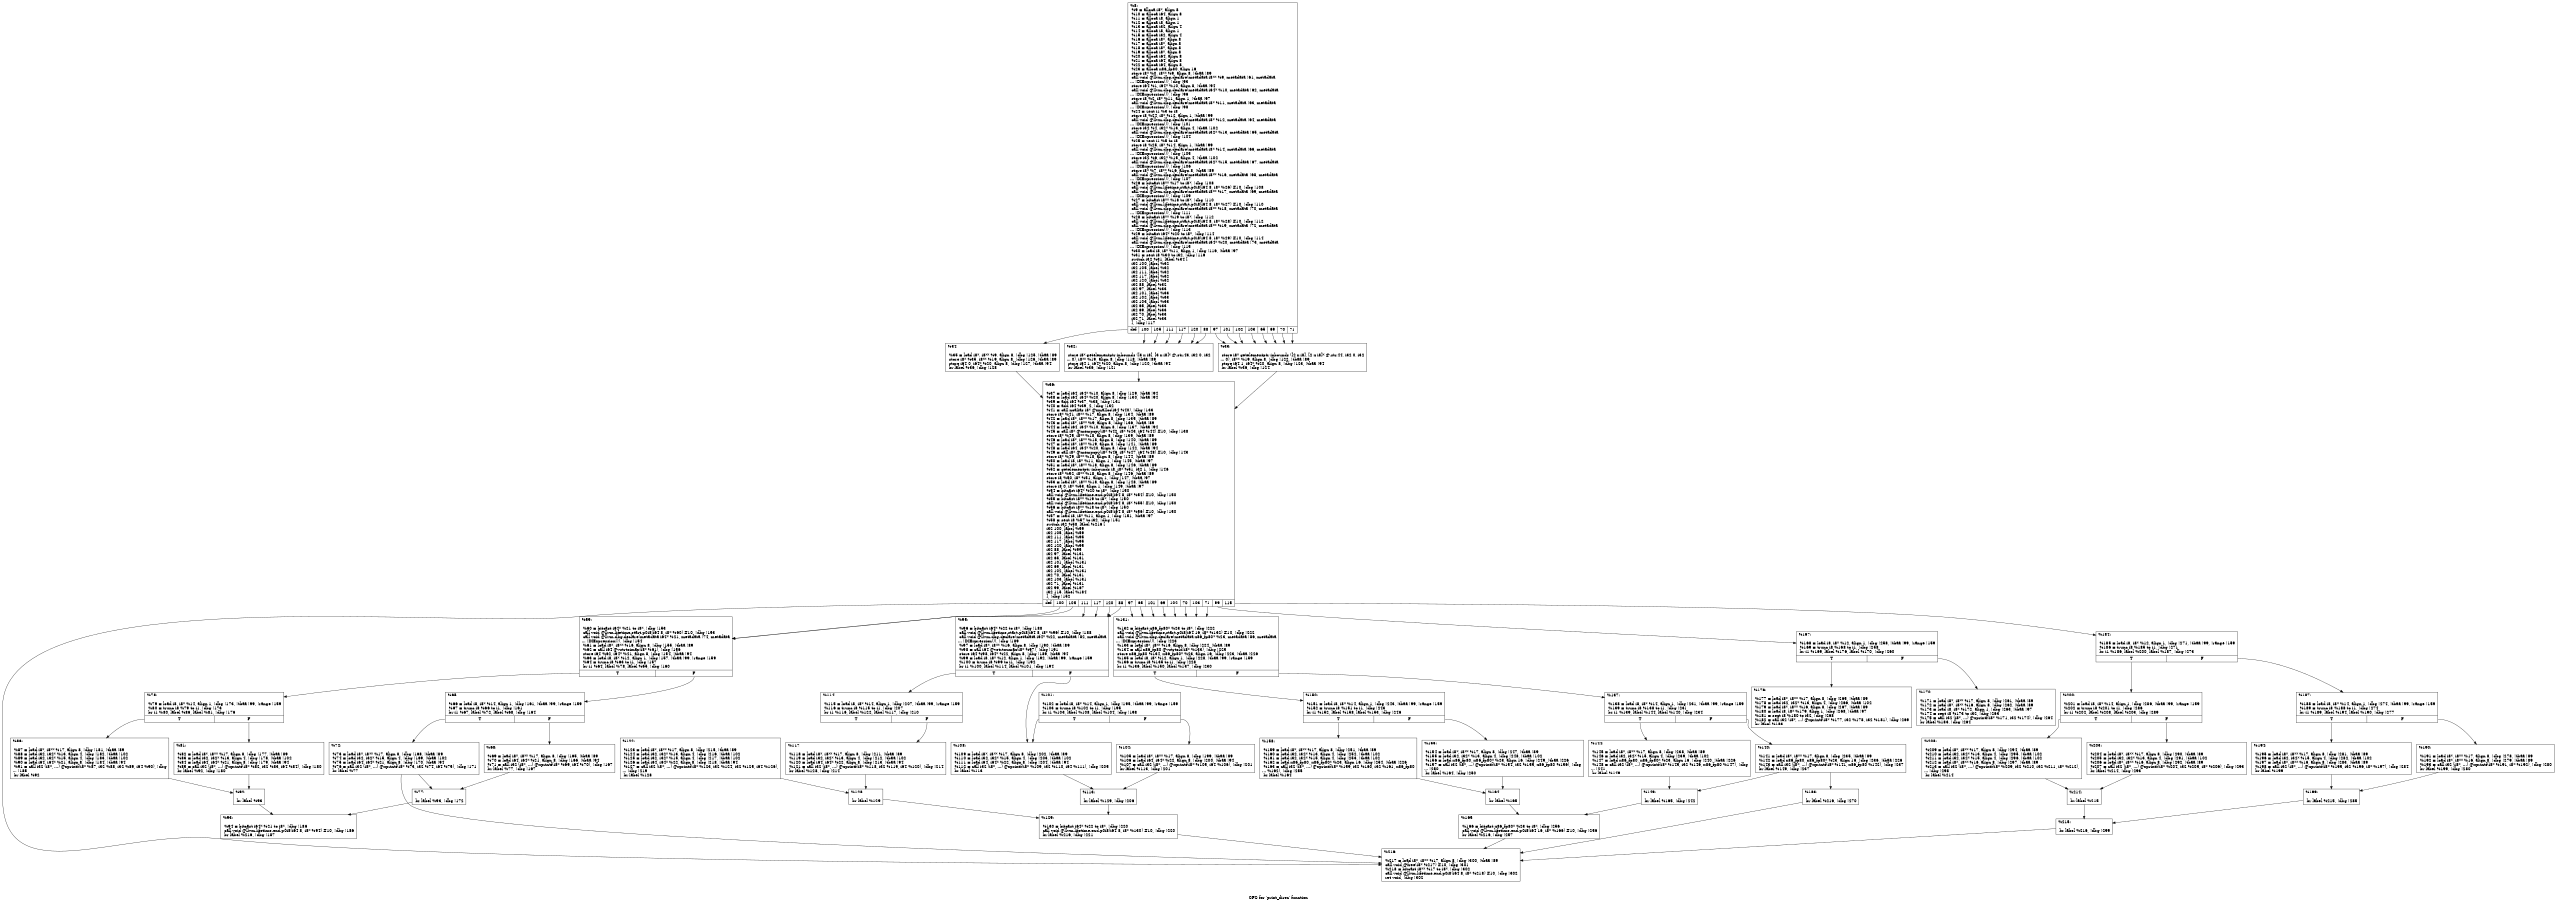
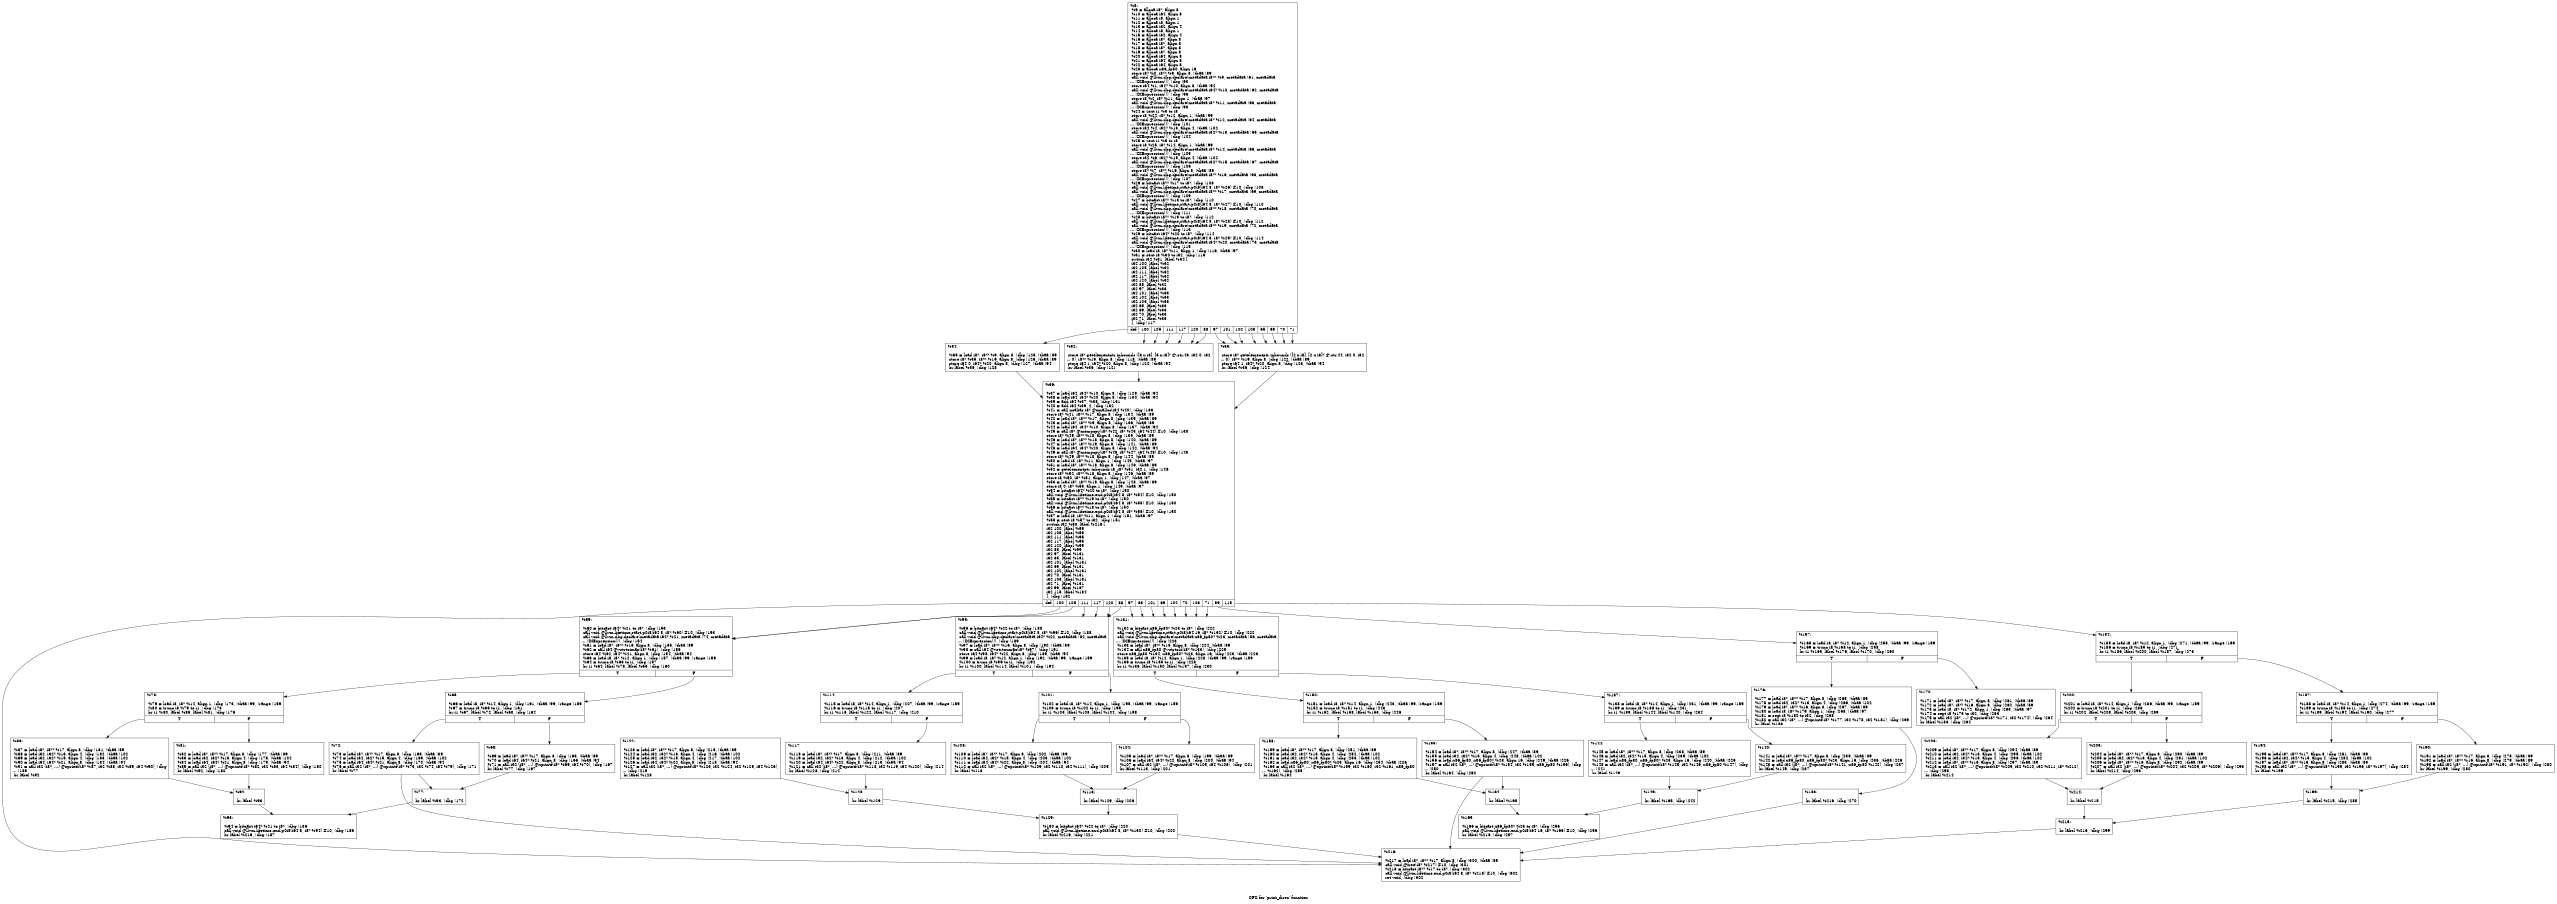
(1032, 693) -> (1111, 681)
(1831, 779) -> (1911, 775)
(1496, 843) -> (1459, 808)
